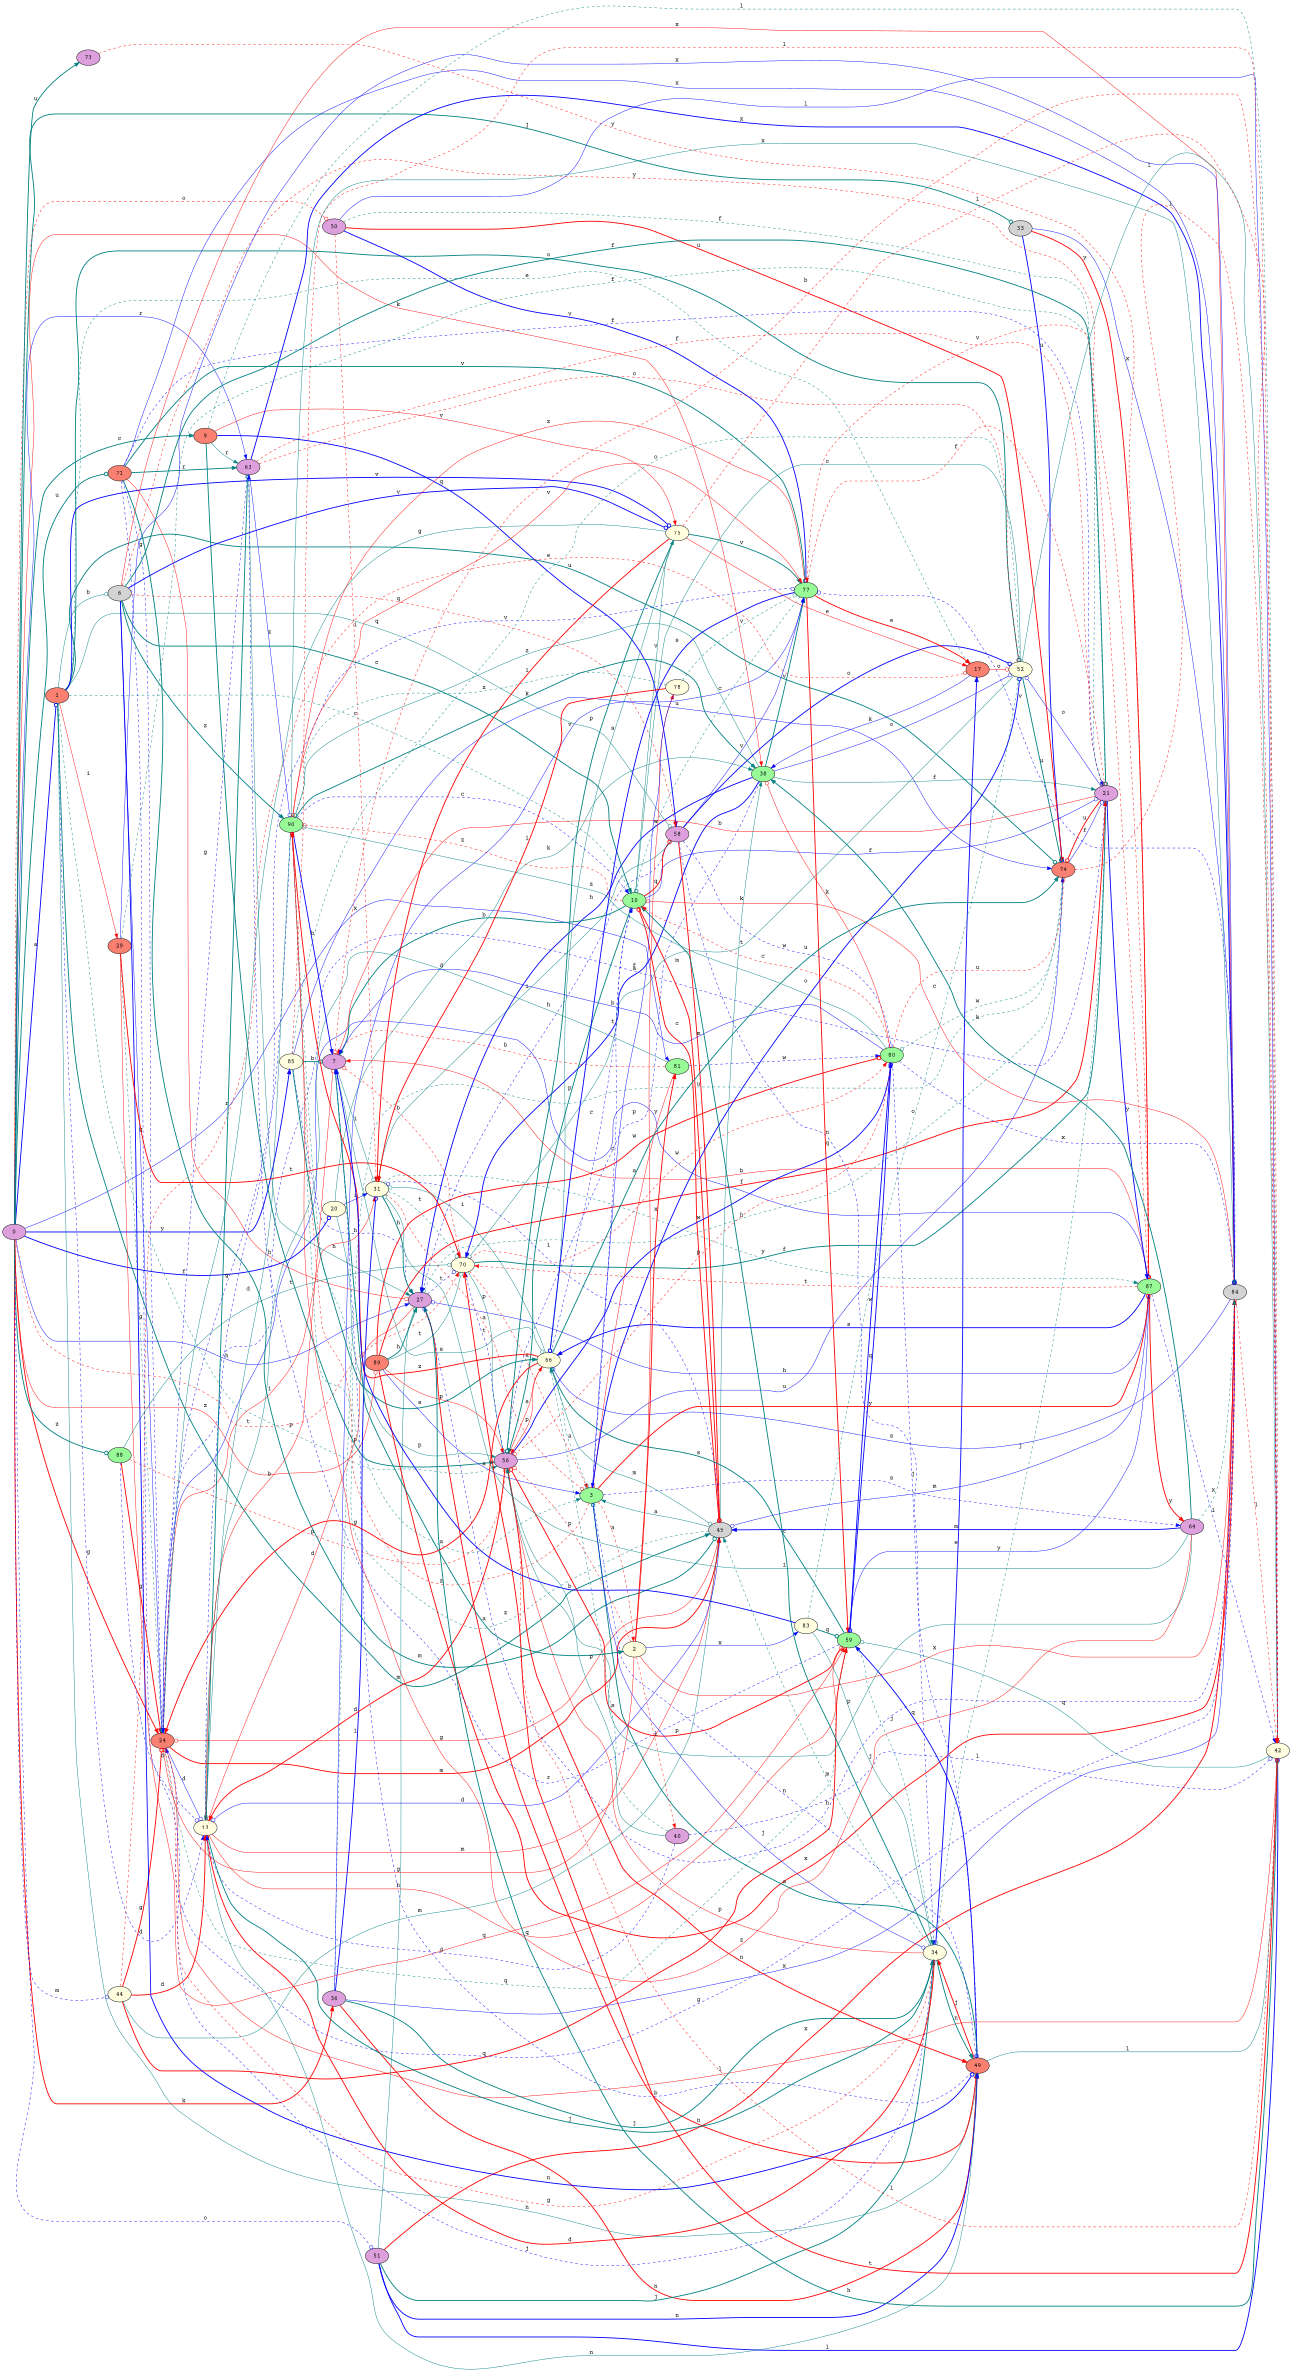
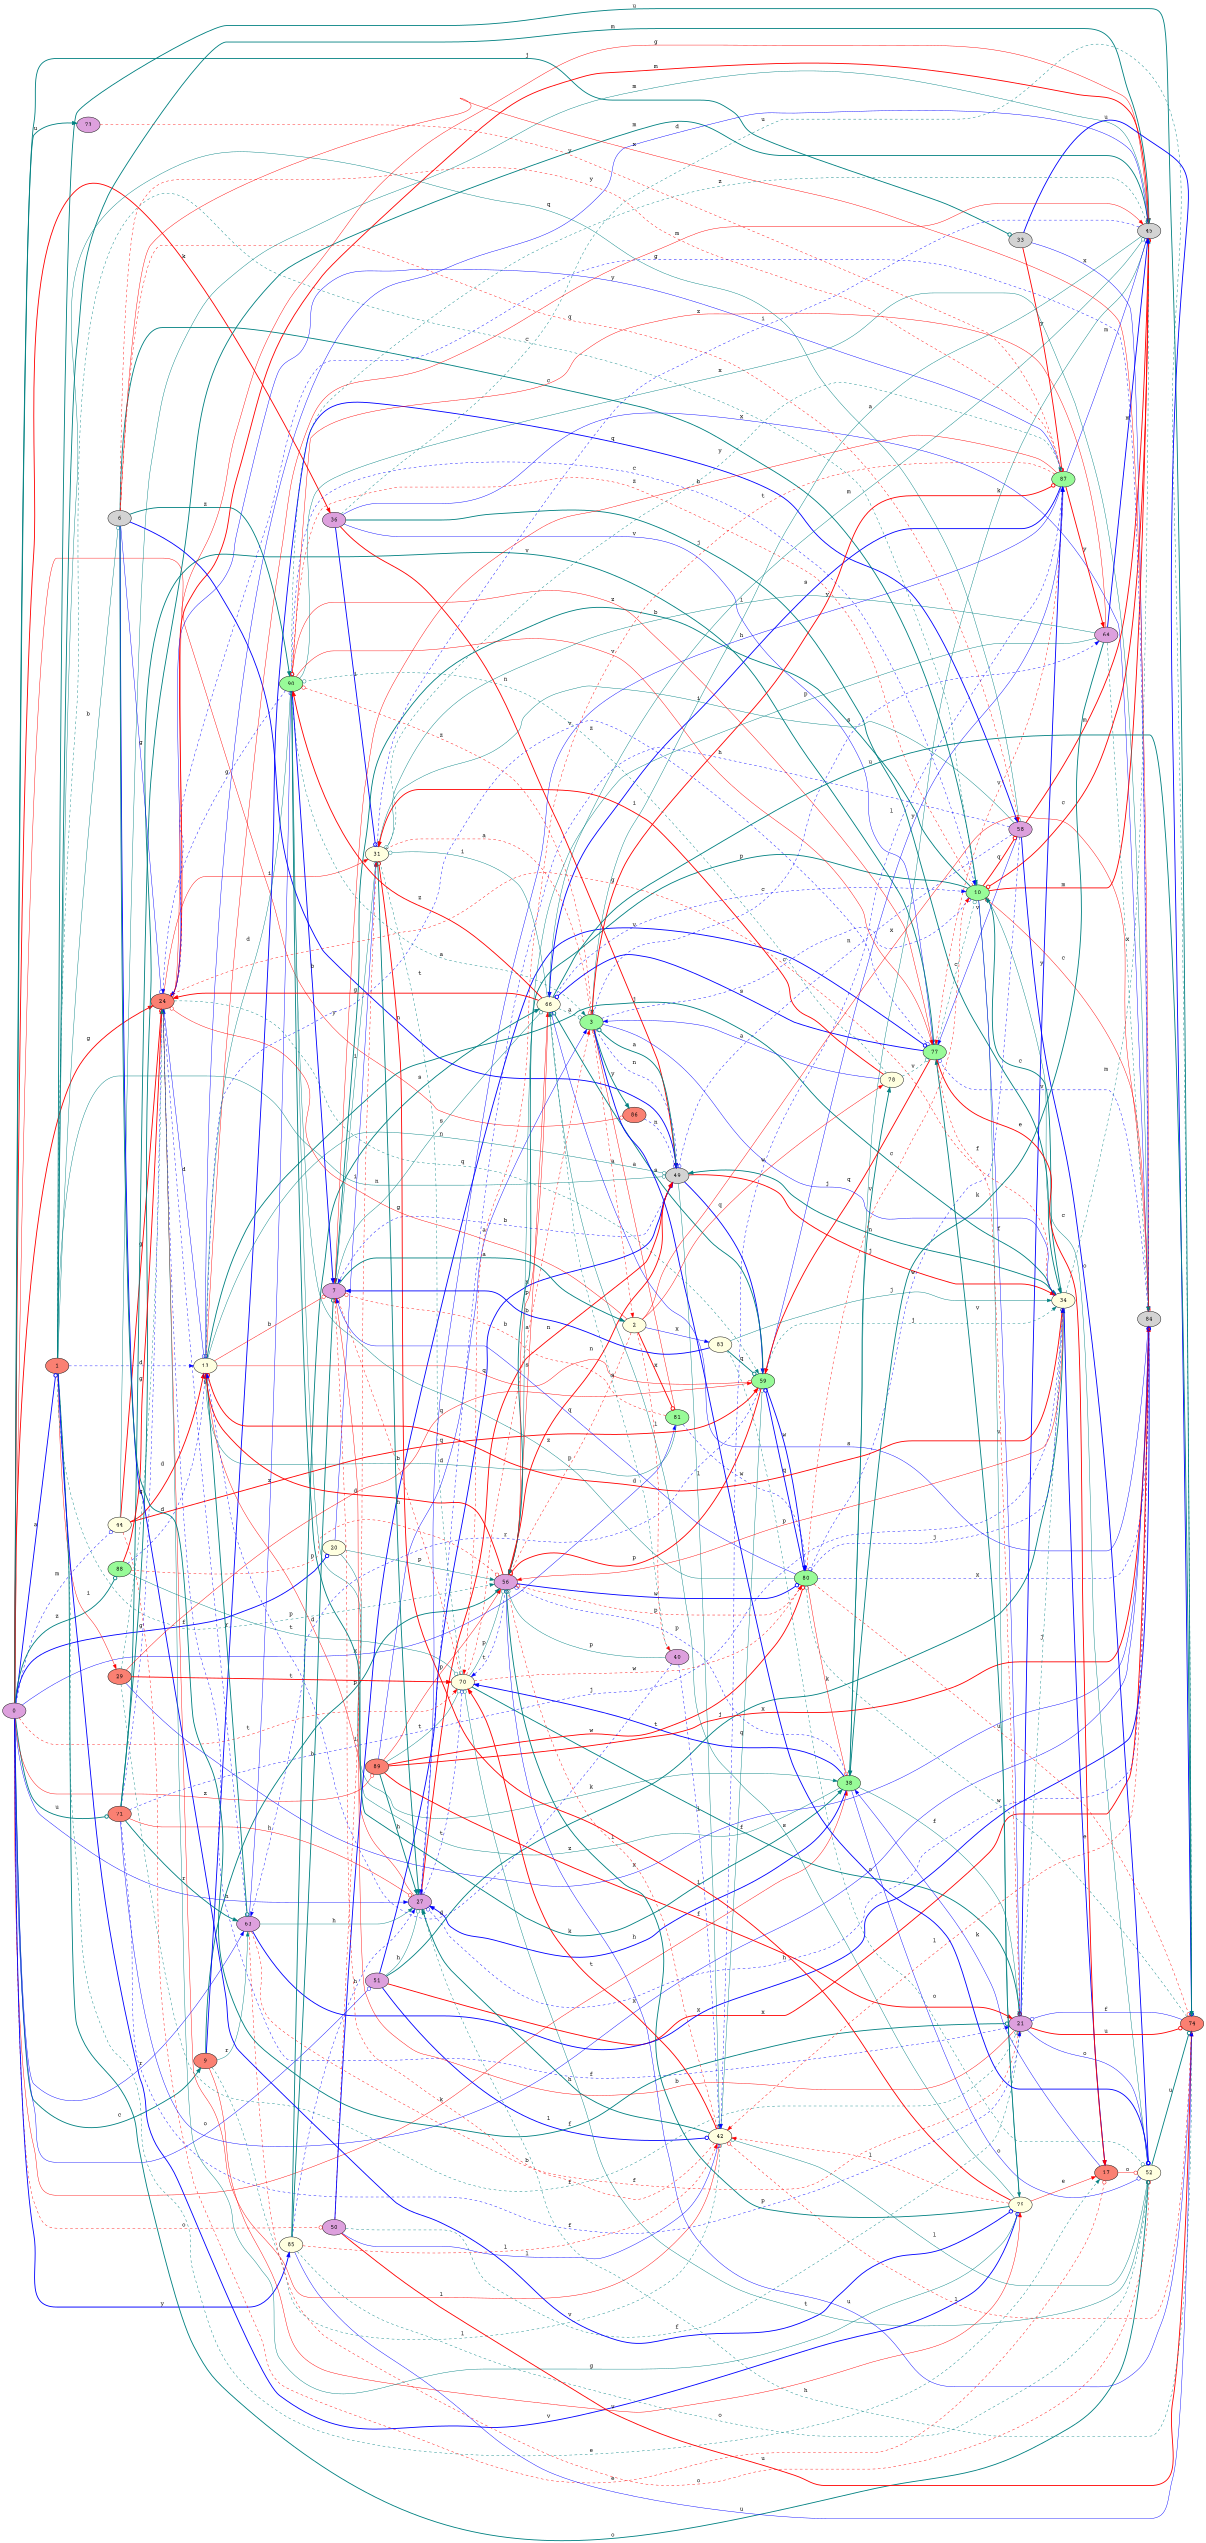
(785, 684) -> (861, 1433)
(613, 1003) -> (570, 1410)
none -> (634, 1115)
(653, 1289) -> (655, 1370)
(146, 1753) -> (312, 928)
(23, 1772) -> (36, 2132)
(978, 2066) -> (677, 1176)
